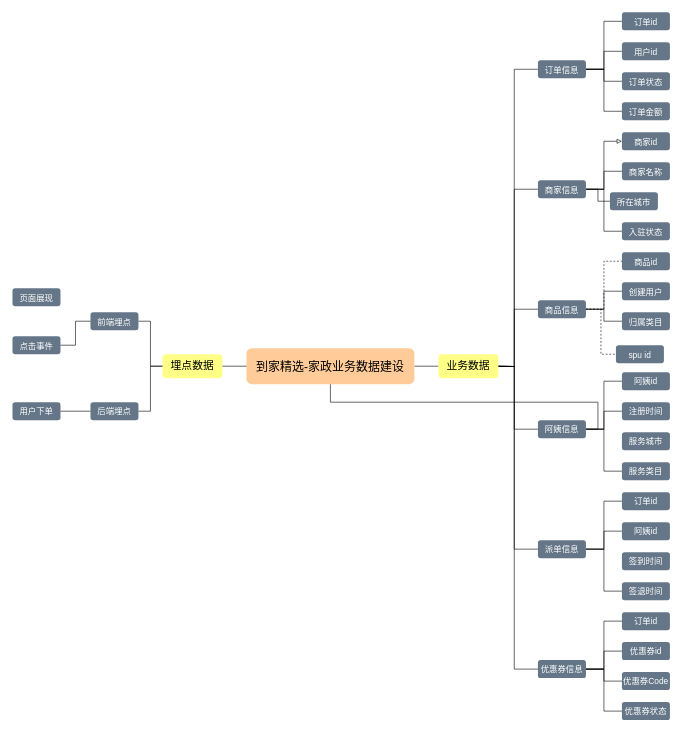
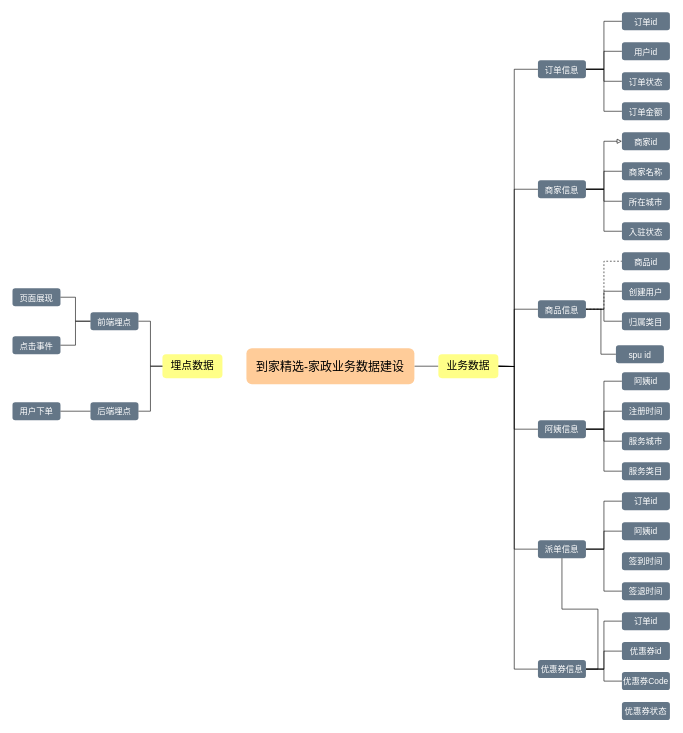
(634, 201) -> (646, 201)
none -> (75, 300)
(601, 340) -> (601, 340)
(234, 366) -> none
(468, 402) -> (613, 441)
(604, 706) -> (584, 609)
